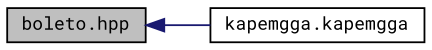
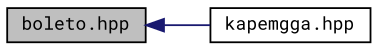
(317, 25) -> (290, 25)
